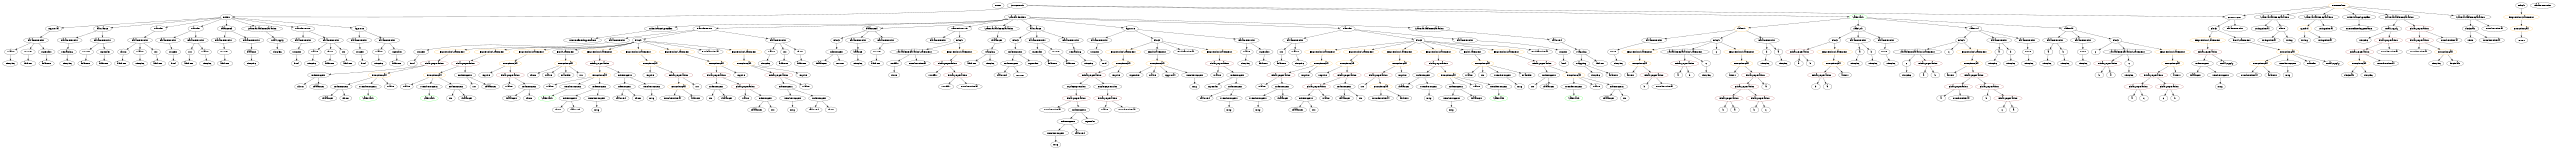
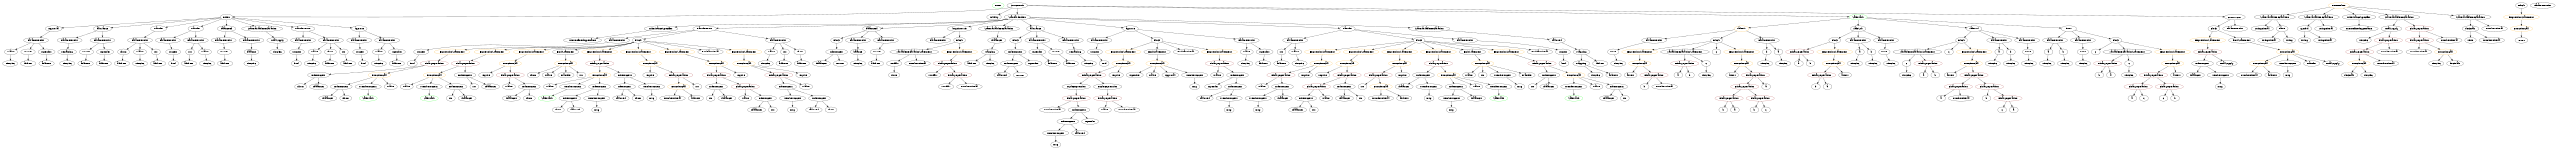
(998, 5) -> (998, 5)
none -> (1017, 10)
(2287, 10) -> none
none -> (994, 17)
(960, 29) -> (960, 29)
(2069, 29) -> (2069, 29)
(2305, 29) -> (2305, 29)
